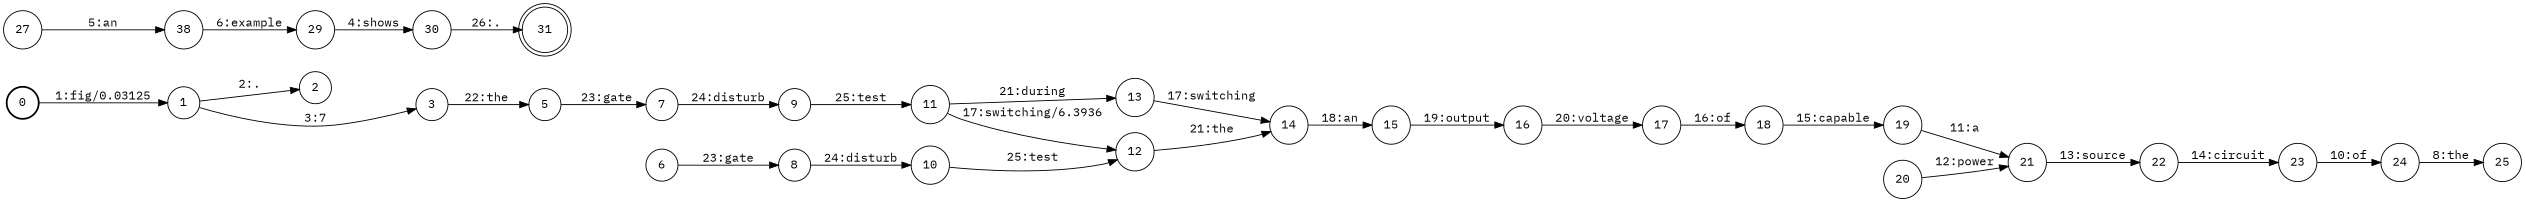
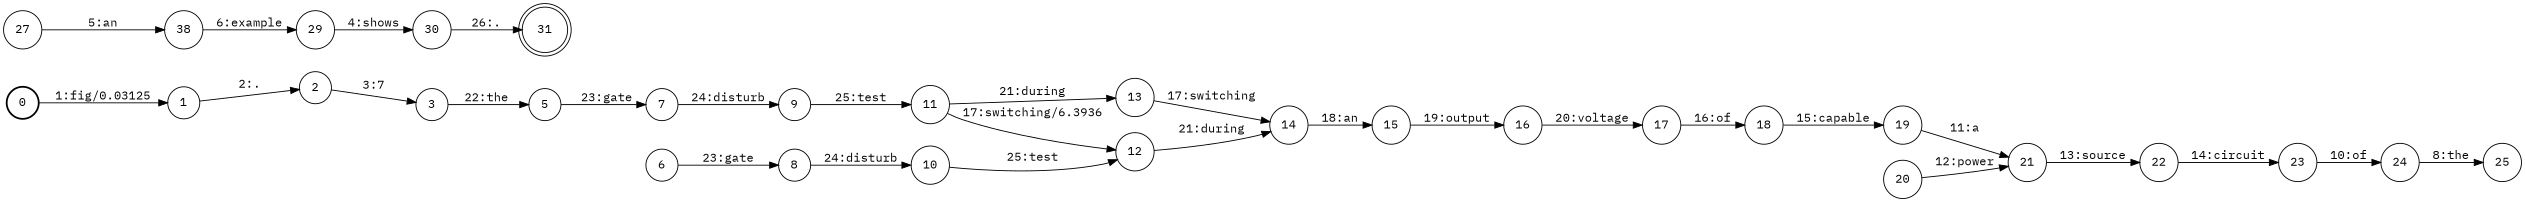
(303, 126) -> (369, 95)
(1212, 129) -> (1212, 129)
